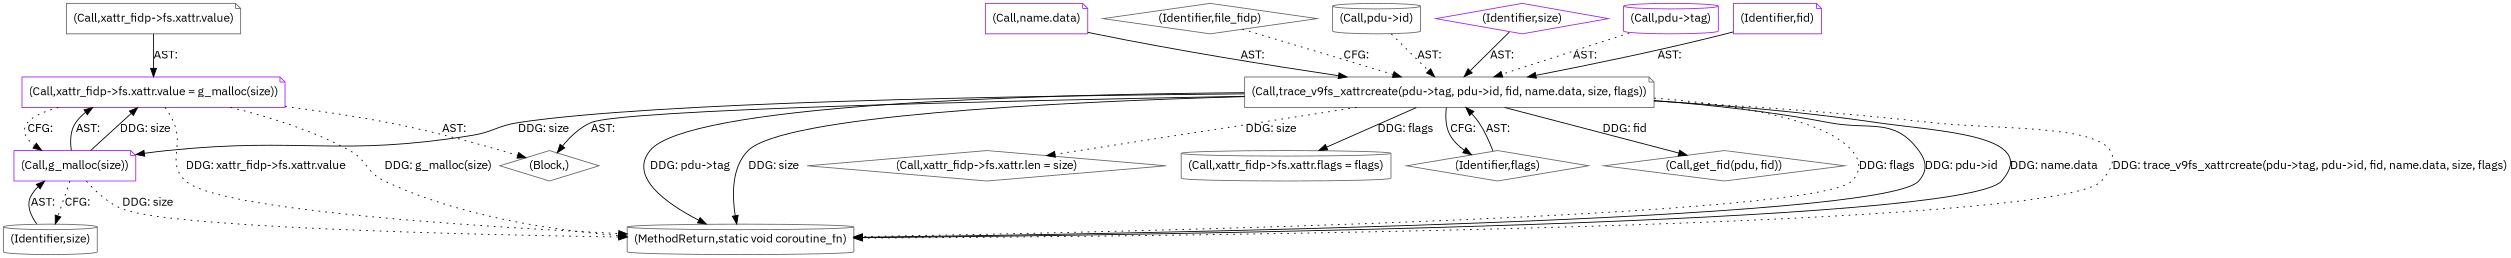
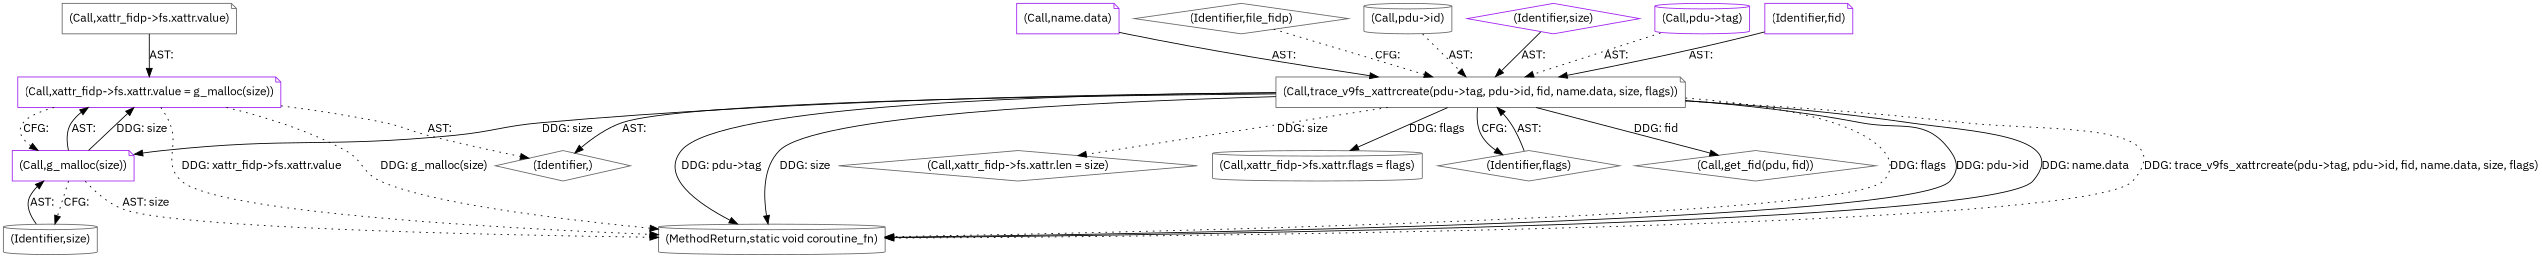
(549, 166) -> (563, 166)
(148, 203) -> (146, 203)
